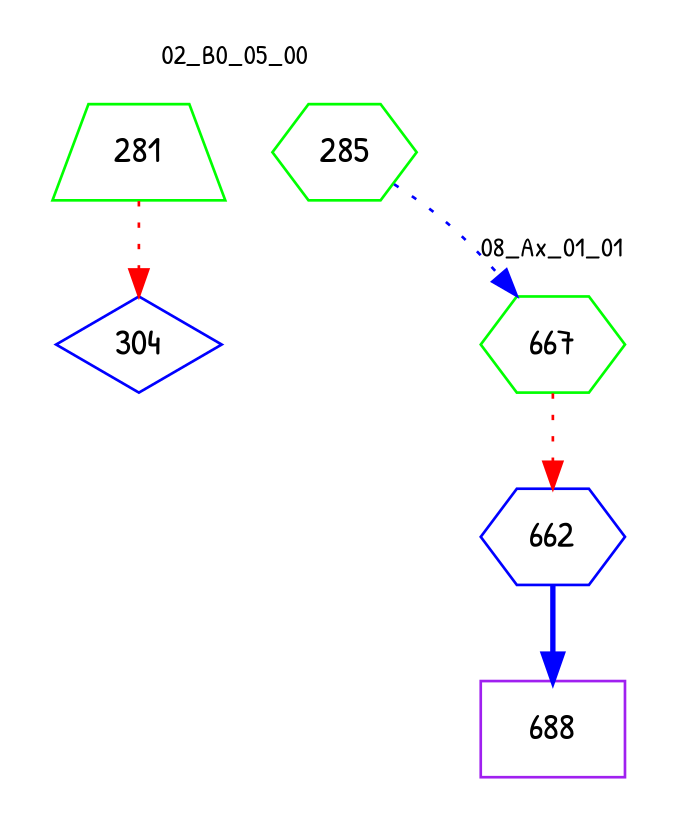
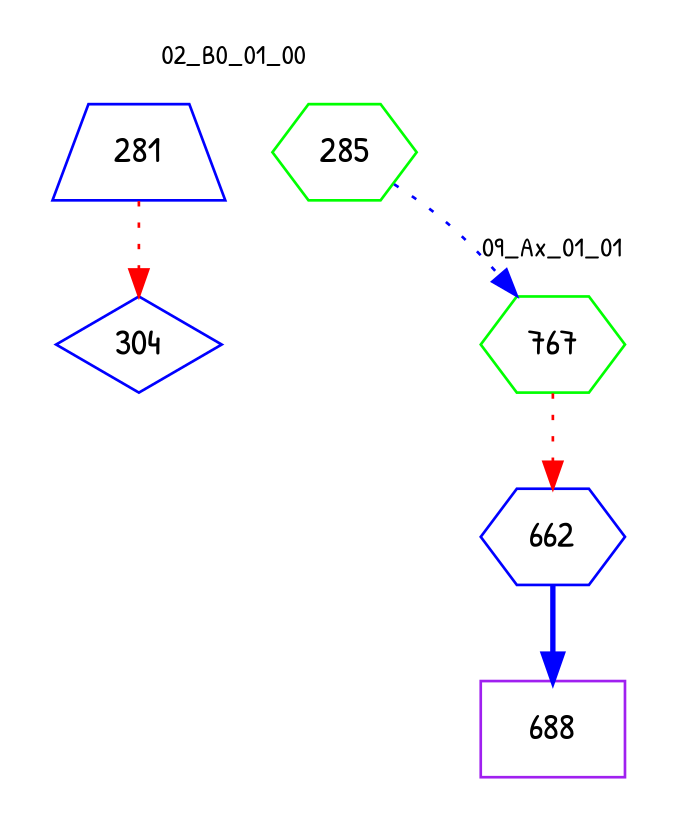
(235, 57) -> (235, 57)
(139, 152) -> (139, 152)
(553, 250) -> (553, 250)
(553, 345) -> (553, 345)
